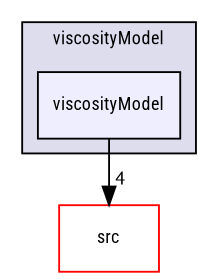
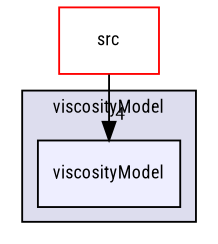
(109, 165) -> (109, 102)
